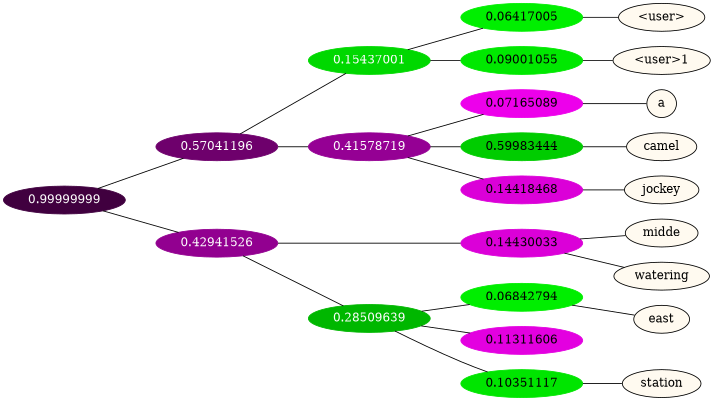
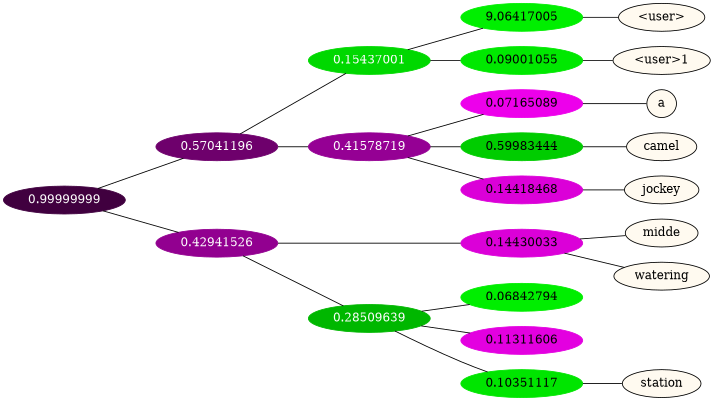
(522, 17) -> (522, 17)
(662, 319) -> none
